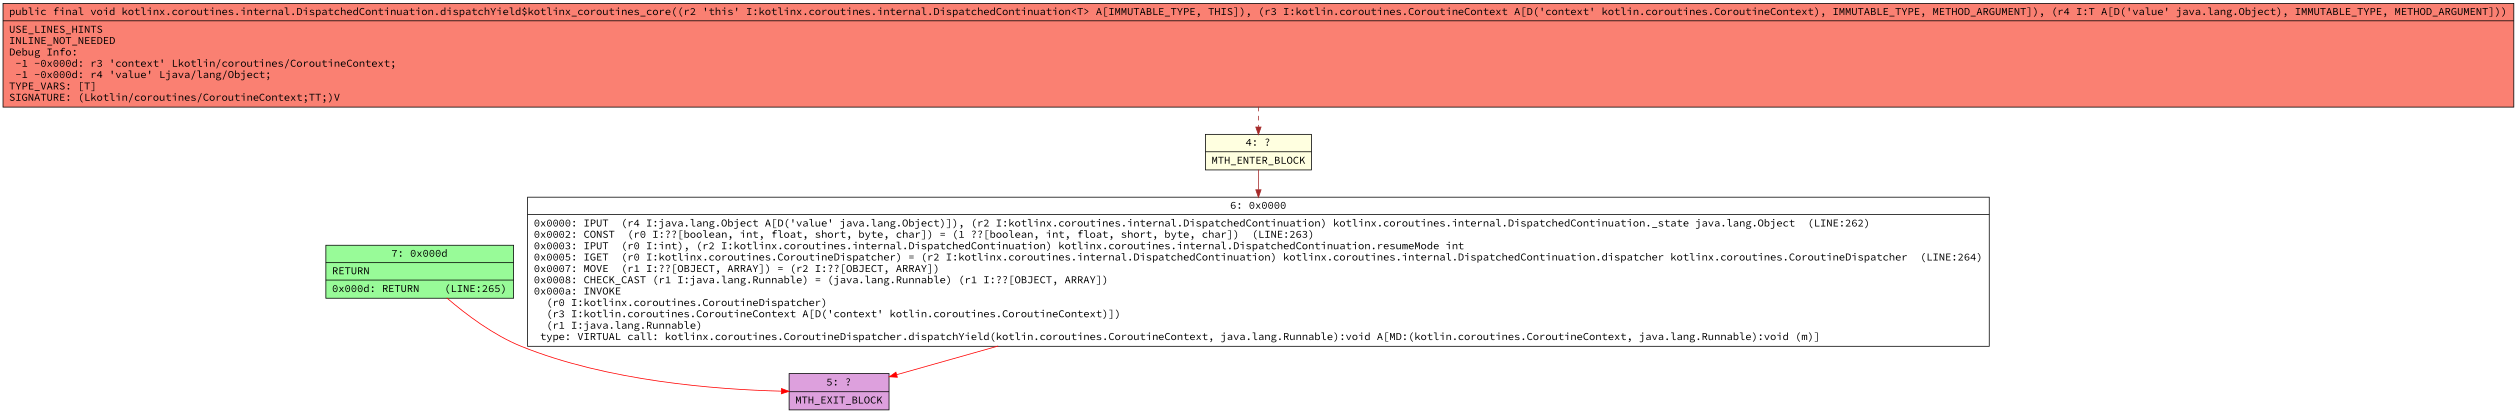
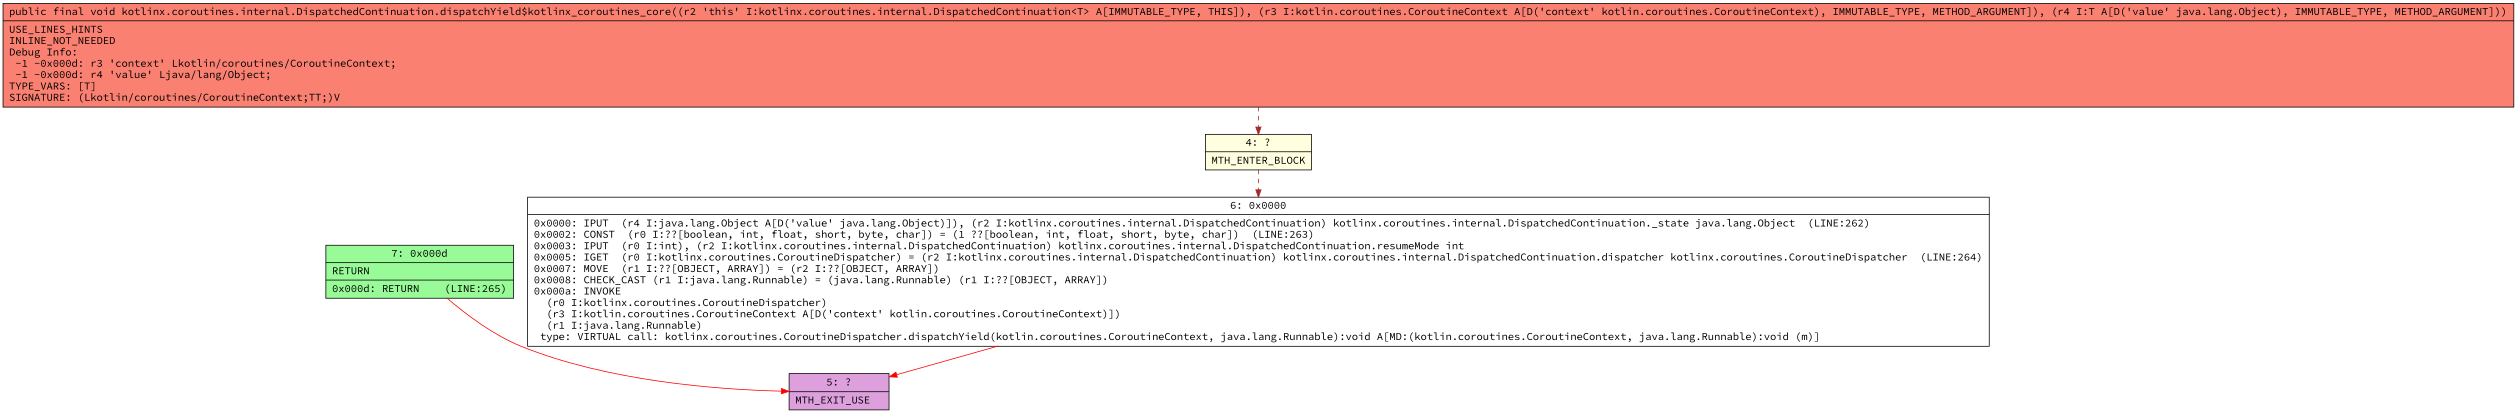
(1258, 180) -> (1258, 180)
(839, 400) -> (833, 400)
